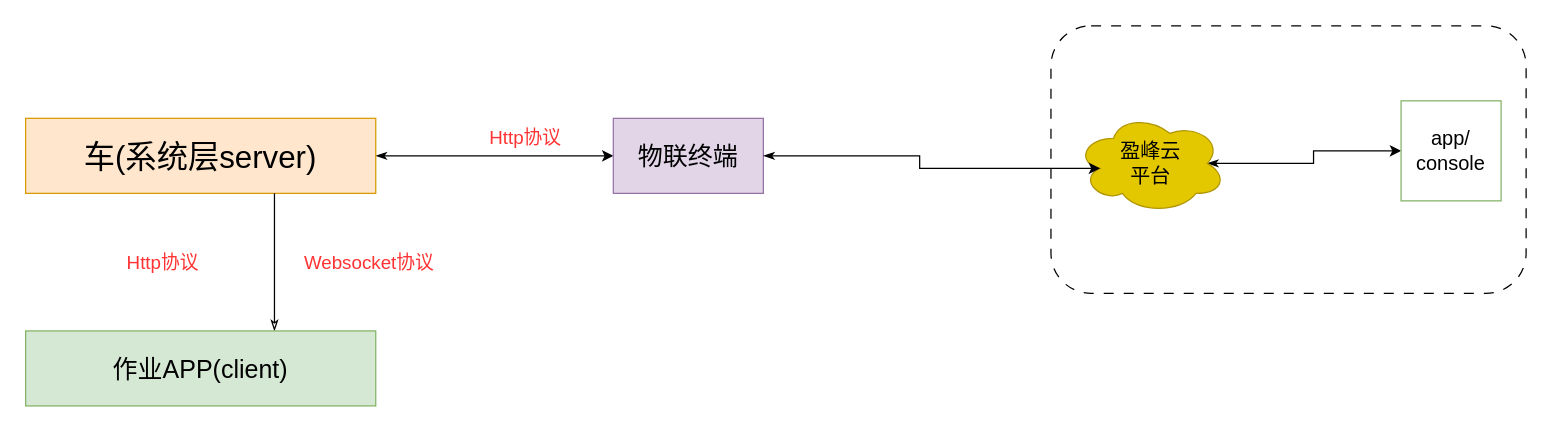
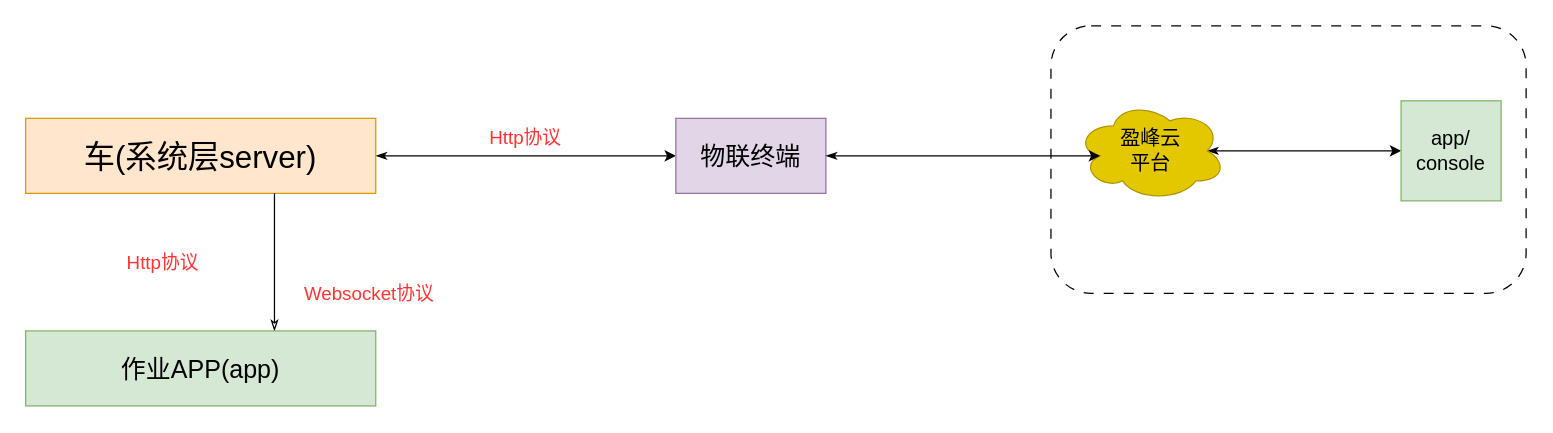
(1451, 151) -> (1451, 151)
(688, 156) -> (751, 156)
(1151, 163) -> (1151, 151)
(369, 262) -> (369, 293)
(201, 368) -> (201, 368)
